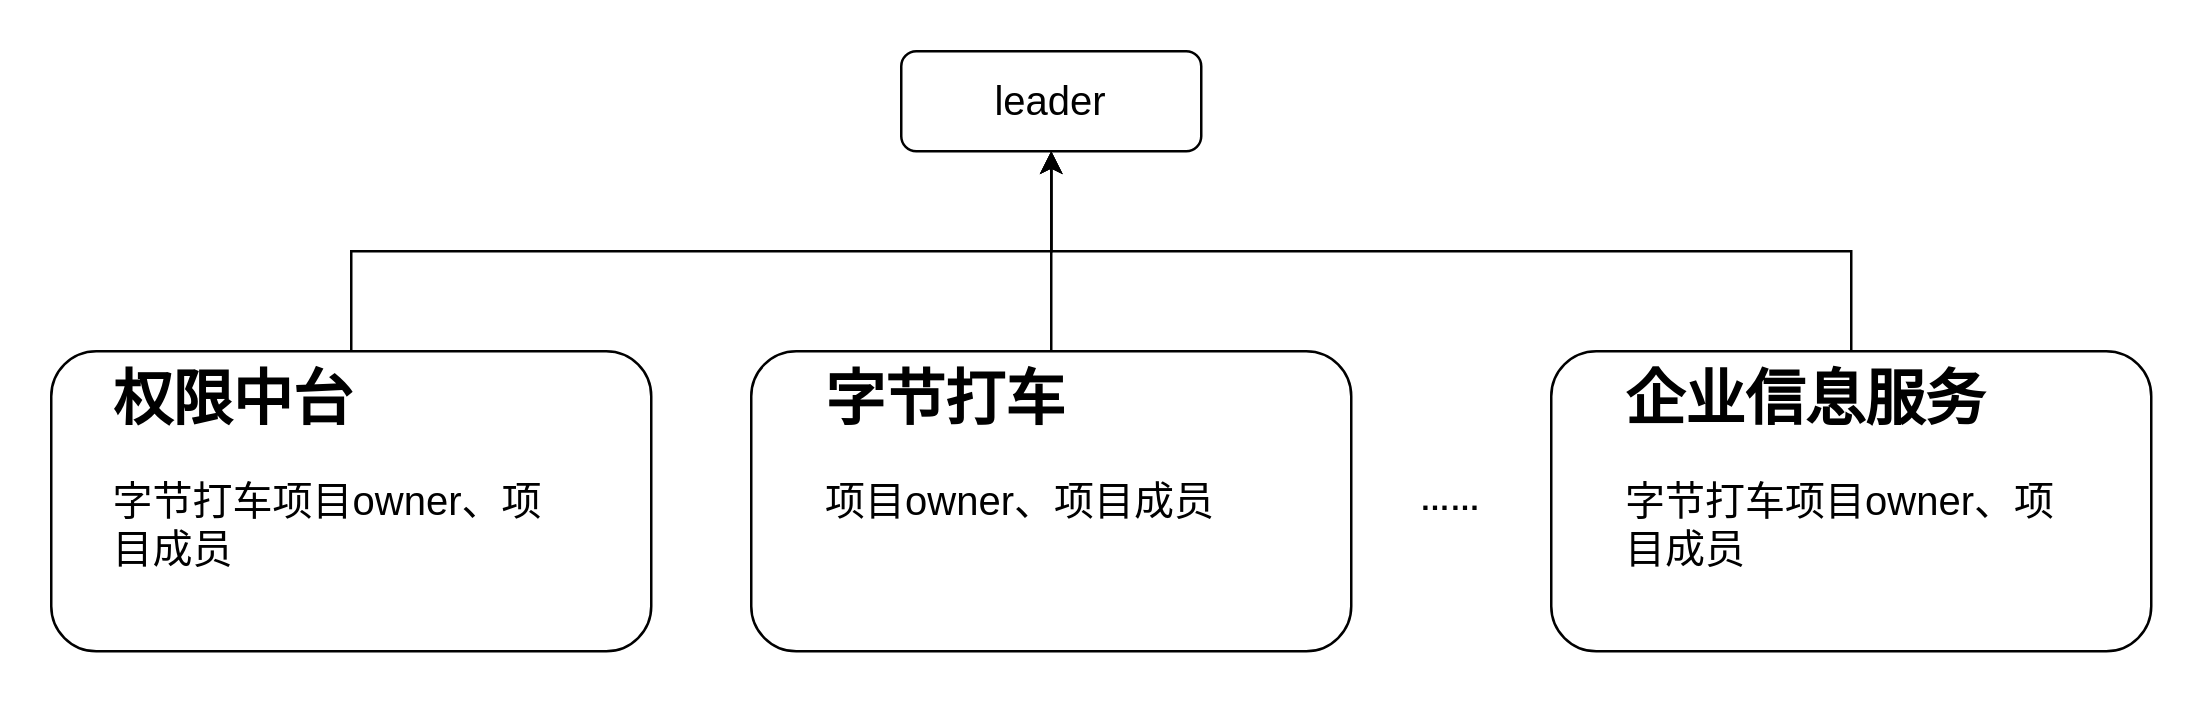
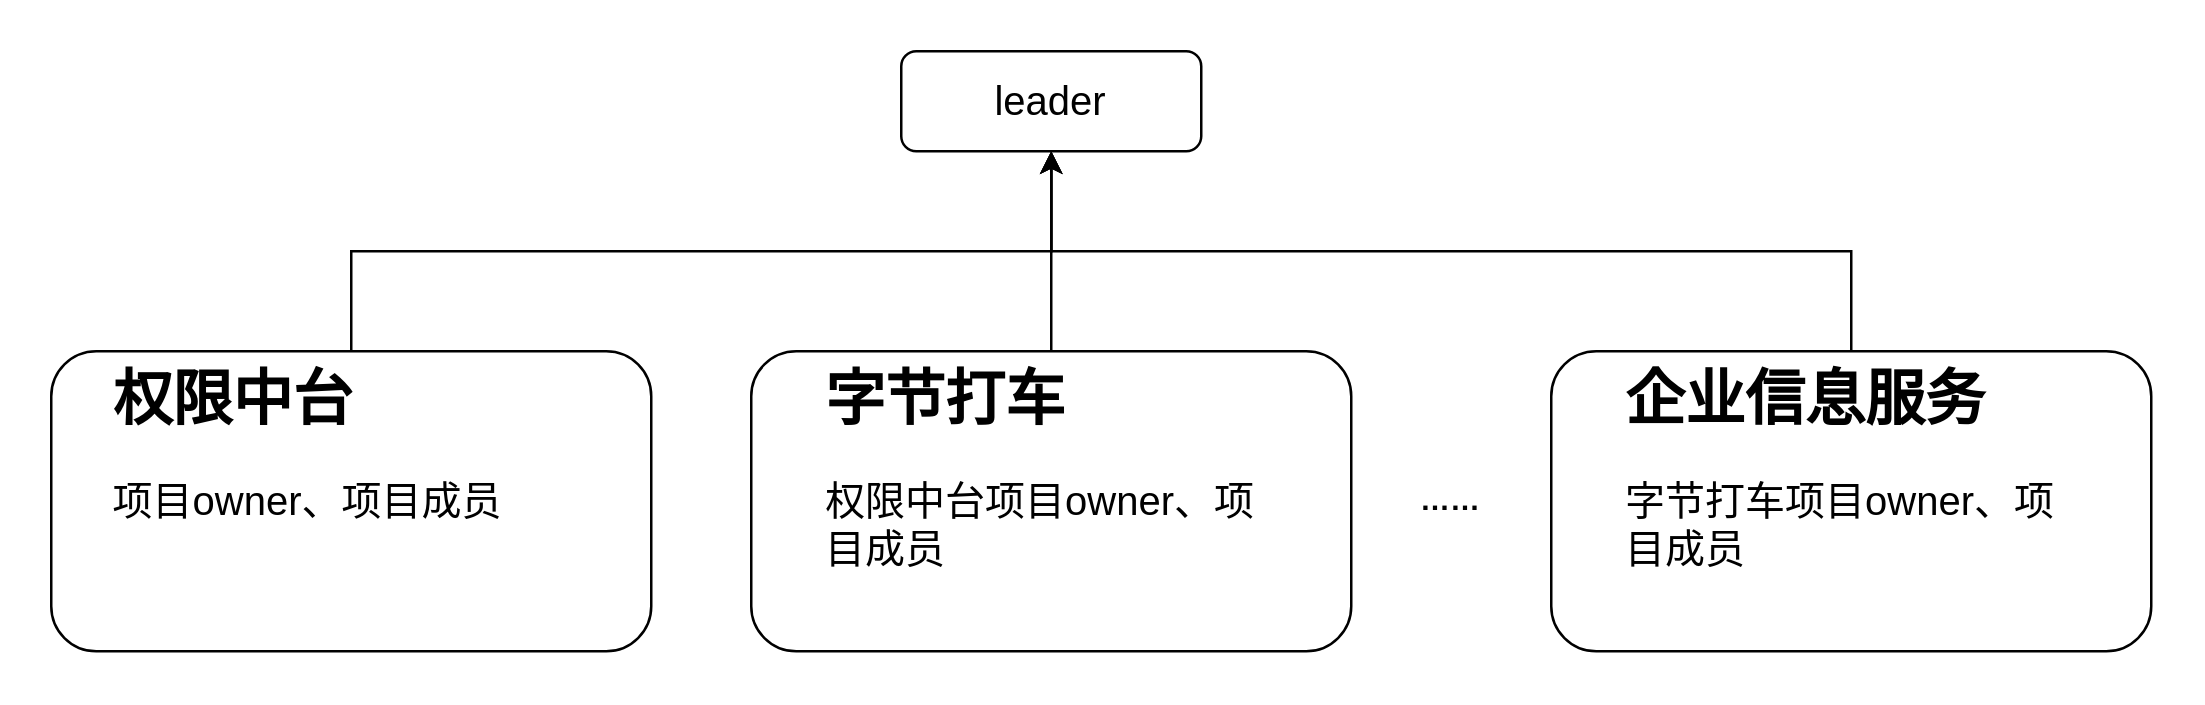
(321, 362) -> (261, 362)
(973, 362) -> (1033, 362)
